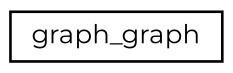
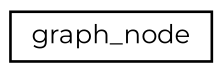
(116, 37) -> (111, 37)
